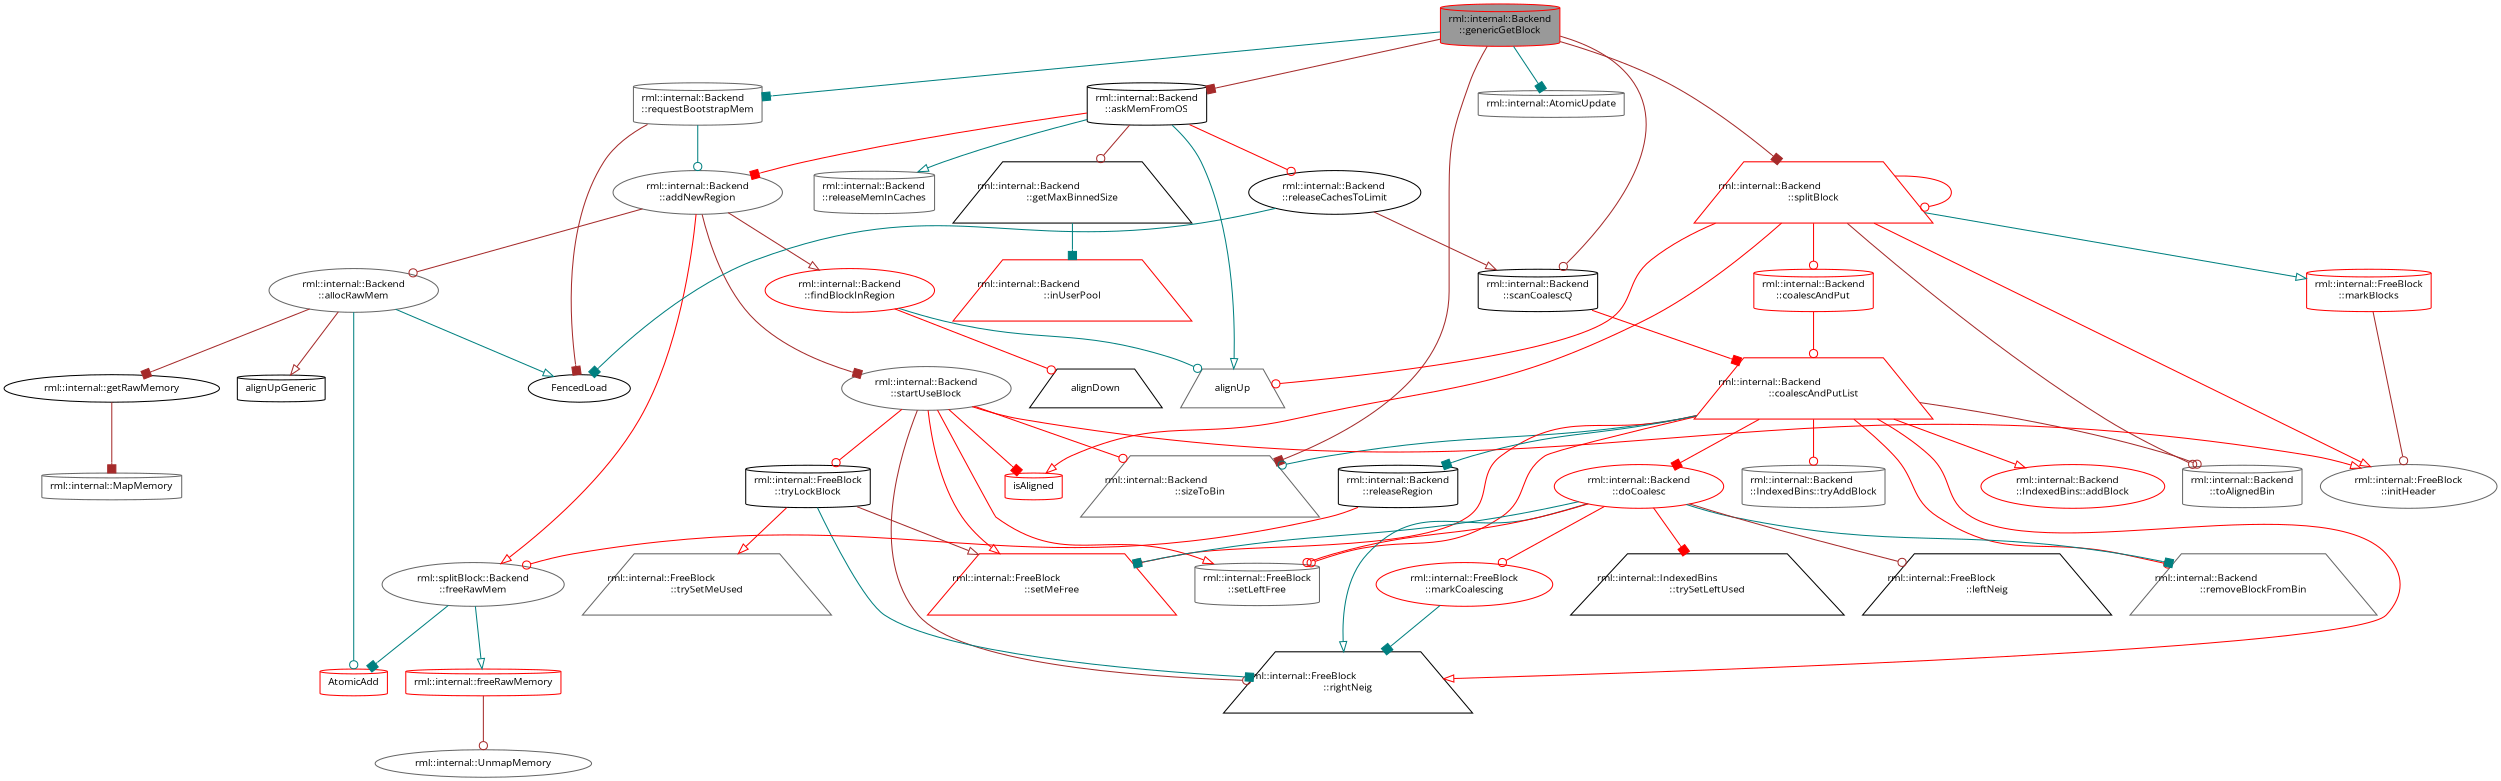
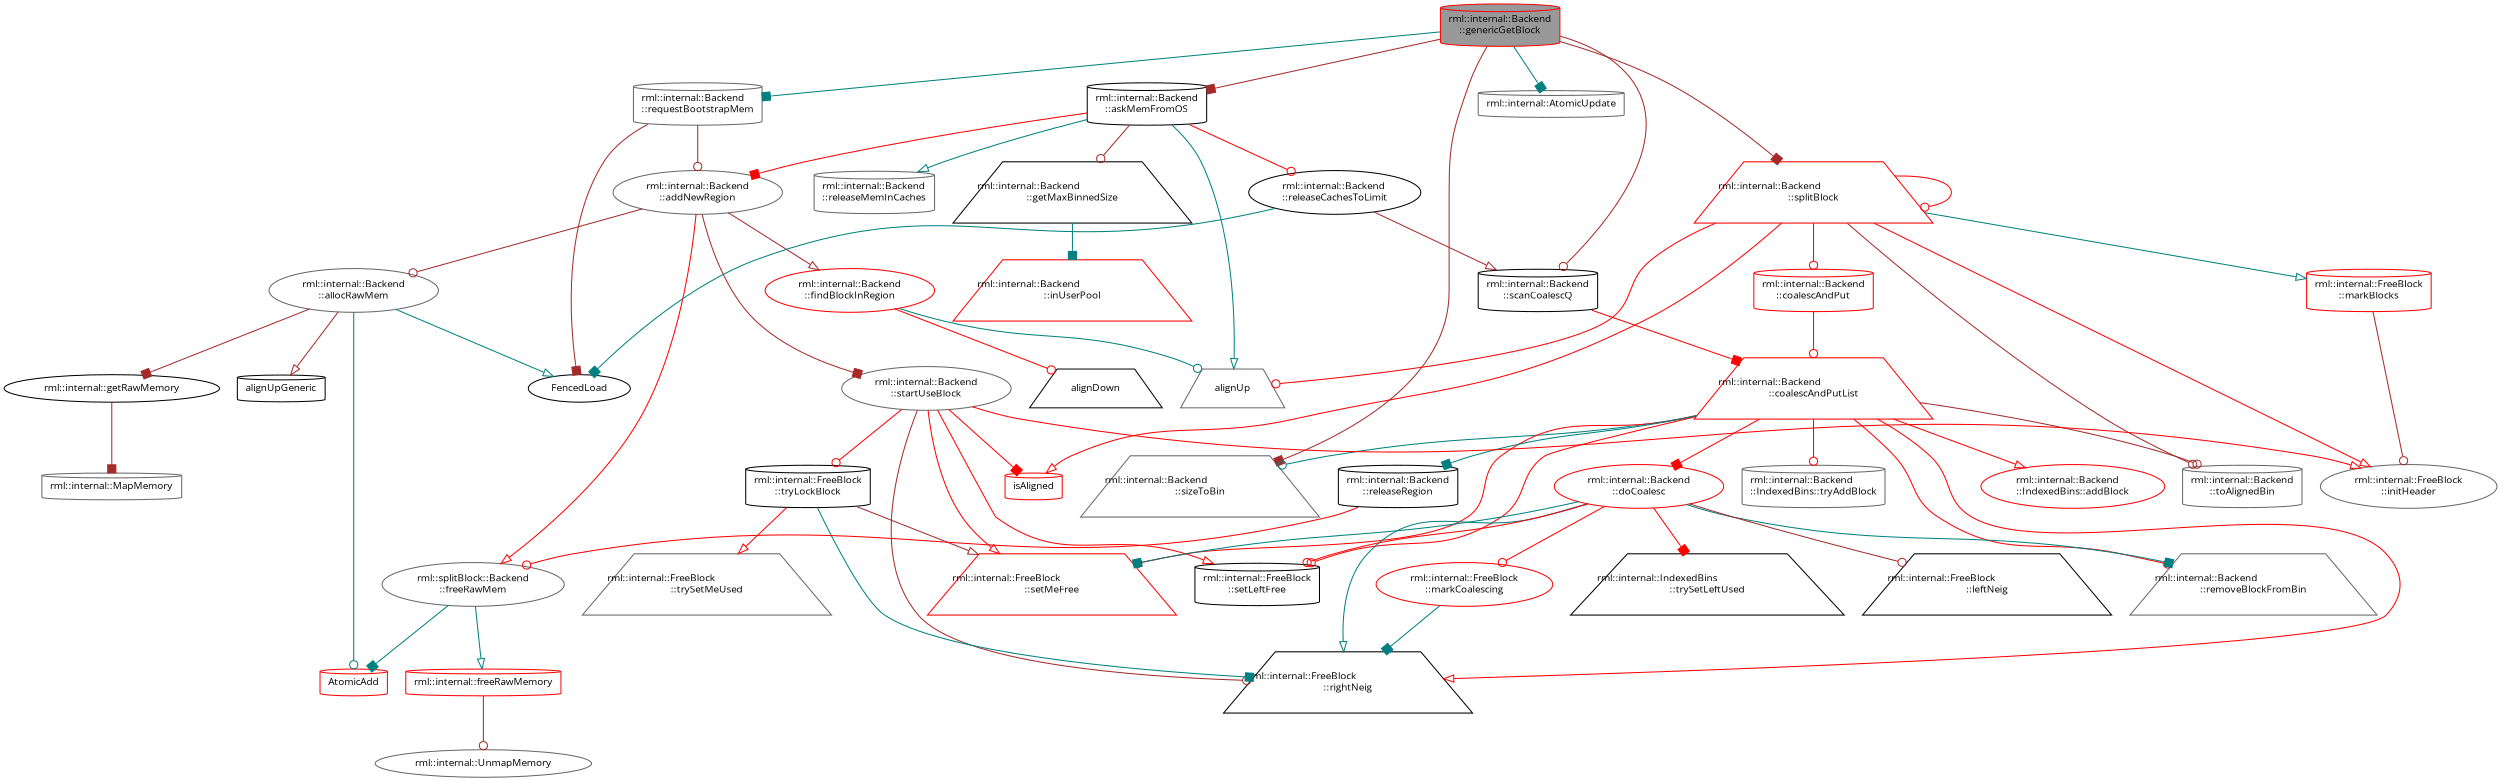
(698, 144) -> (698, 144)
(1047, 432) -> none
(1257, 584) -> (1257, 584)
